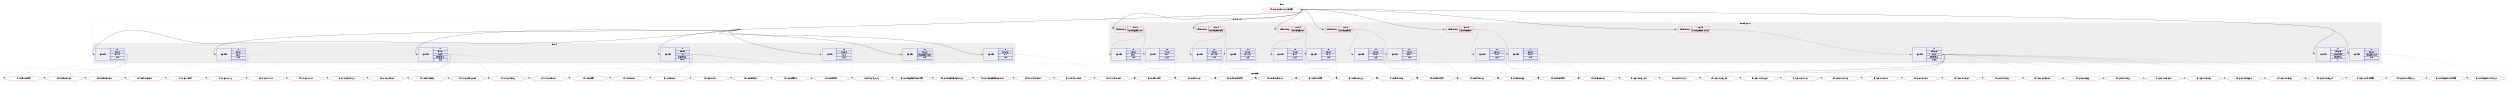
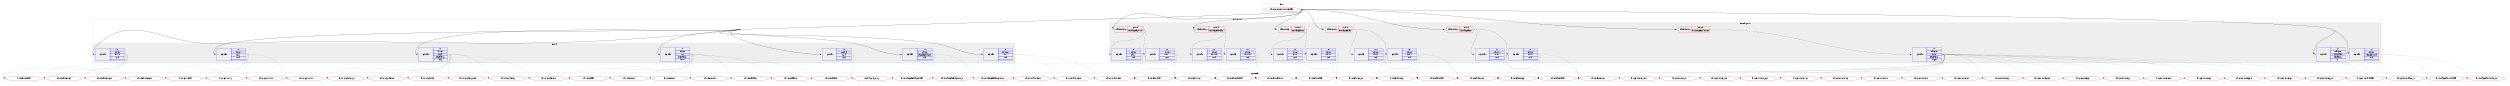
(427, 79) -> (427, 79)
